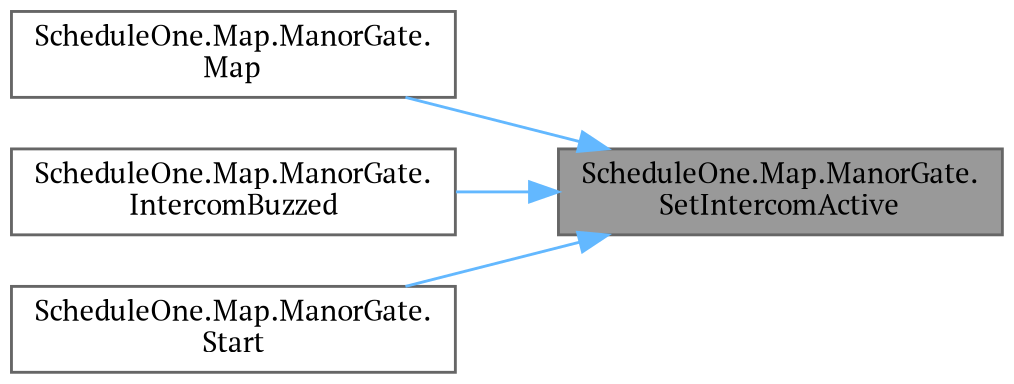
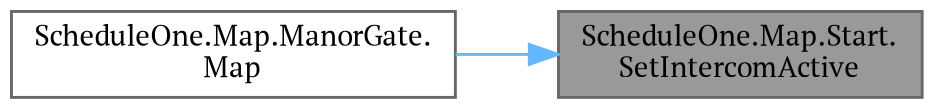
(233, 192) -> none
(780, 192) -> (740, 54)
(233, 329) -> none
